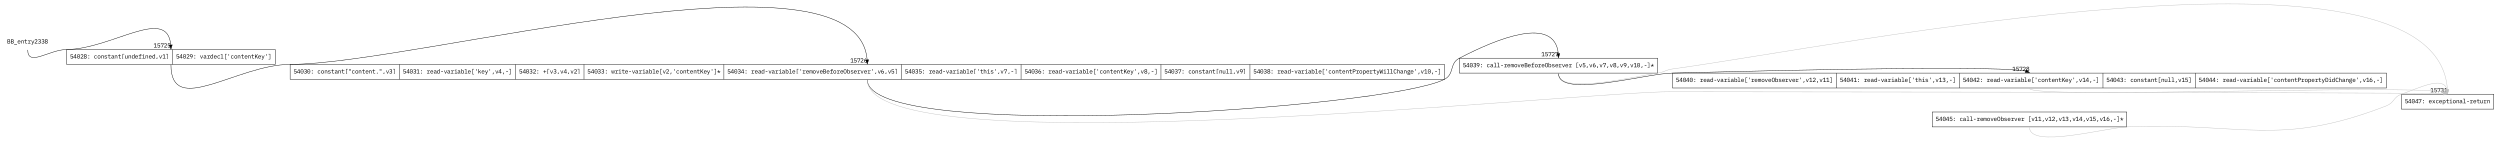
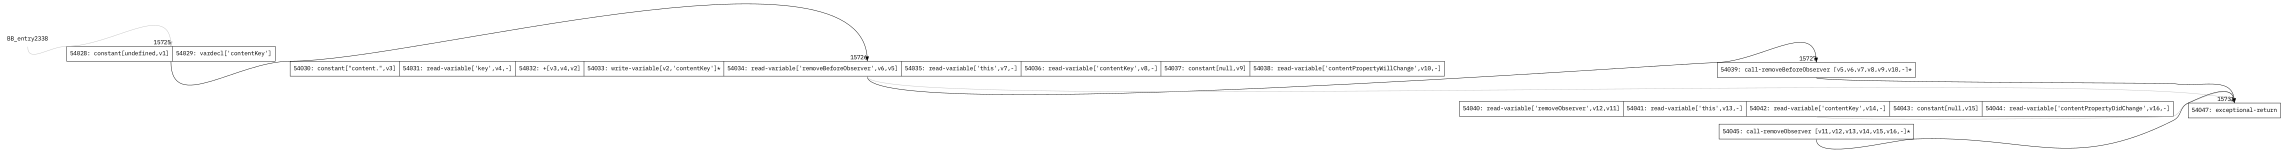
(2015, 19) -> (2029, 83)
(102, 43) -> (102, 40)
(1789, 70) -> none
(2242, 130) -> (2032, 146)
